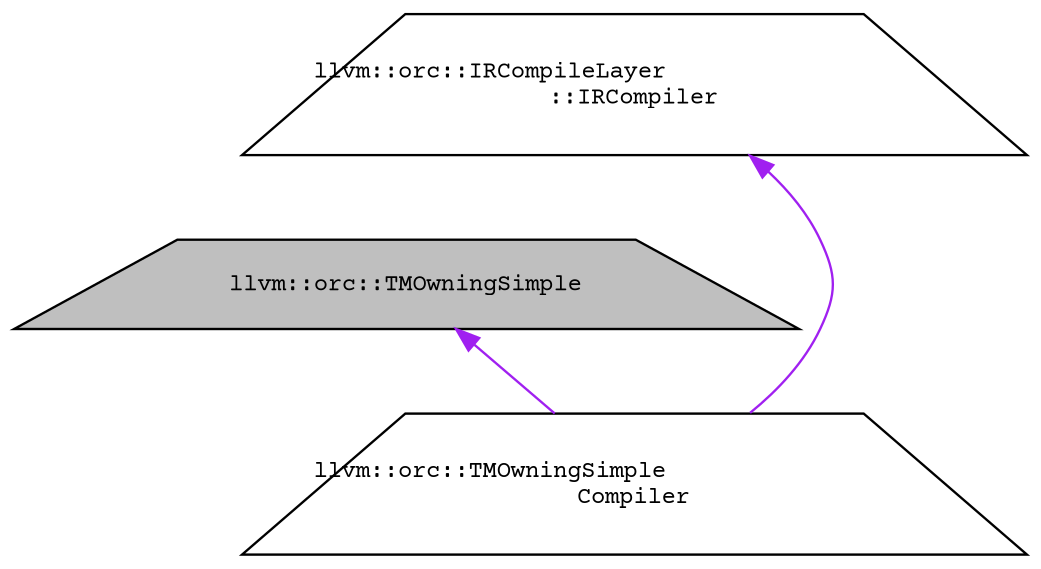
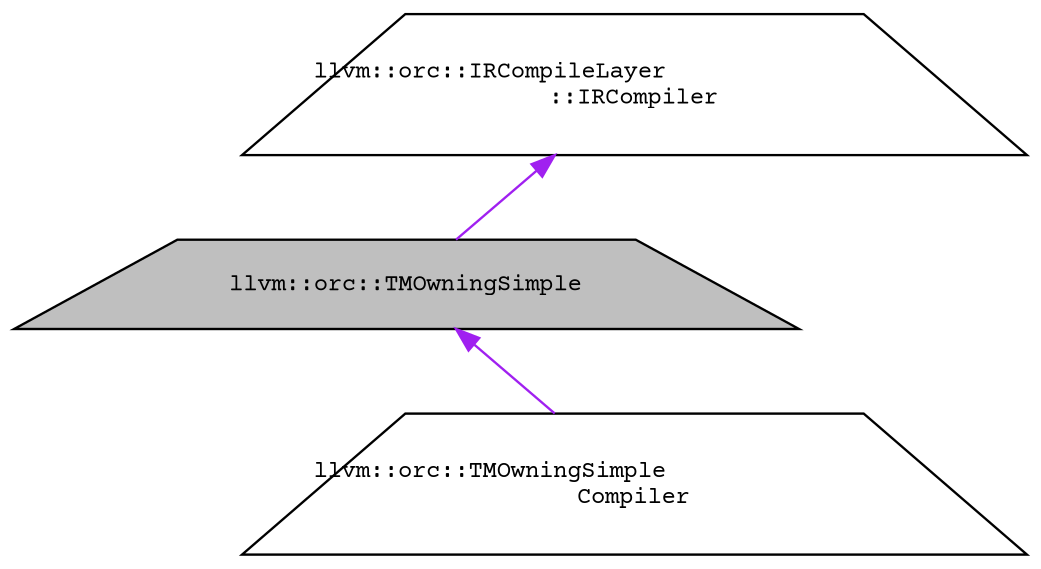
(832, 296) -> (496, 205)
